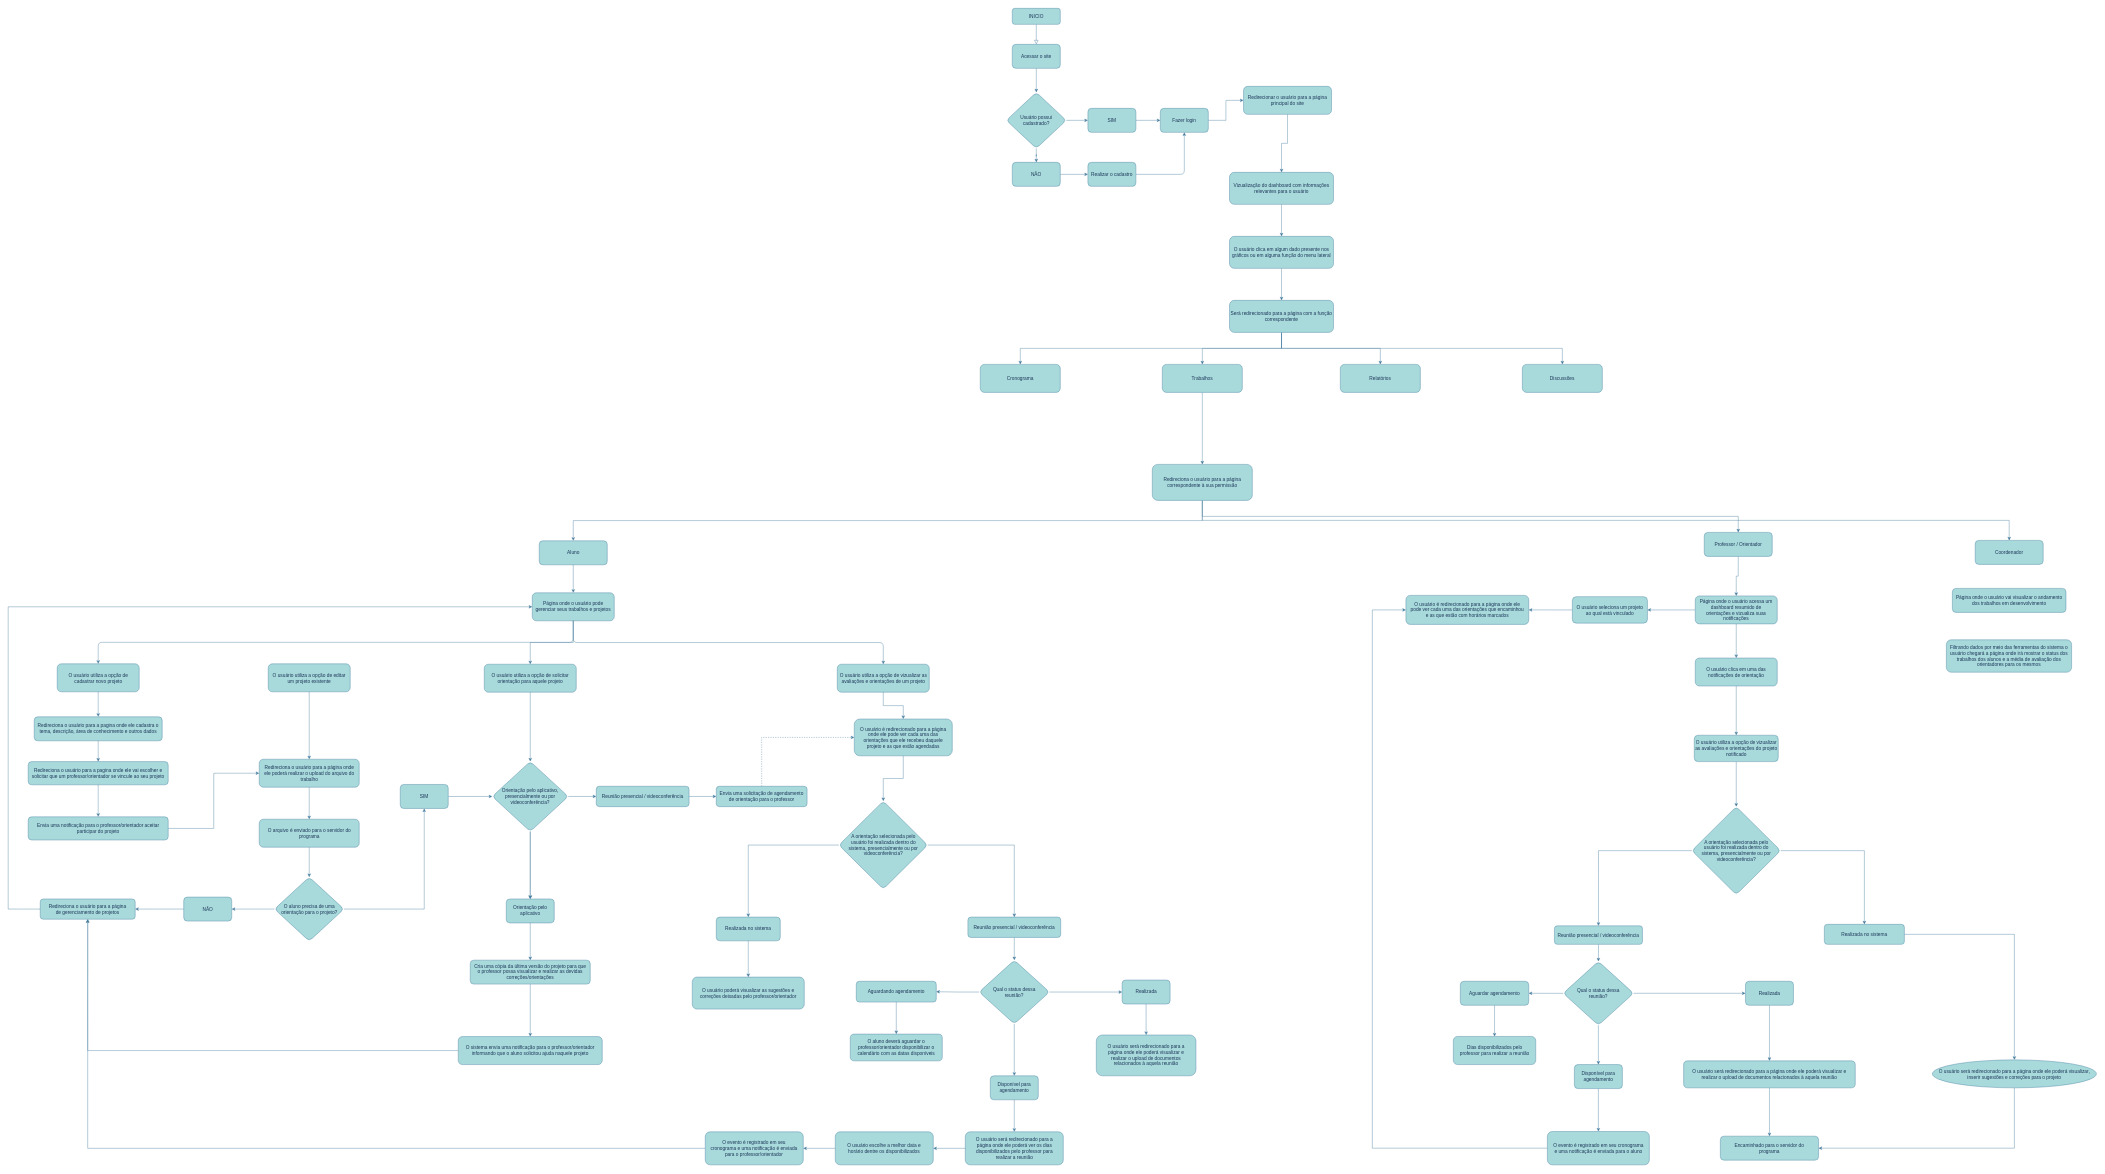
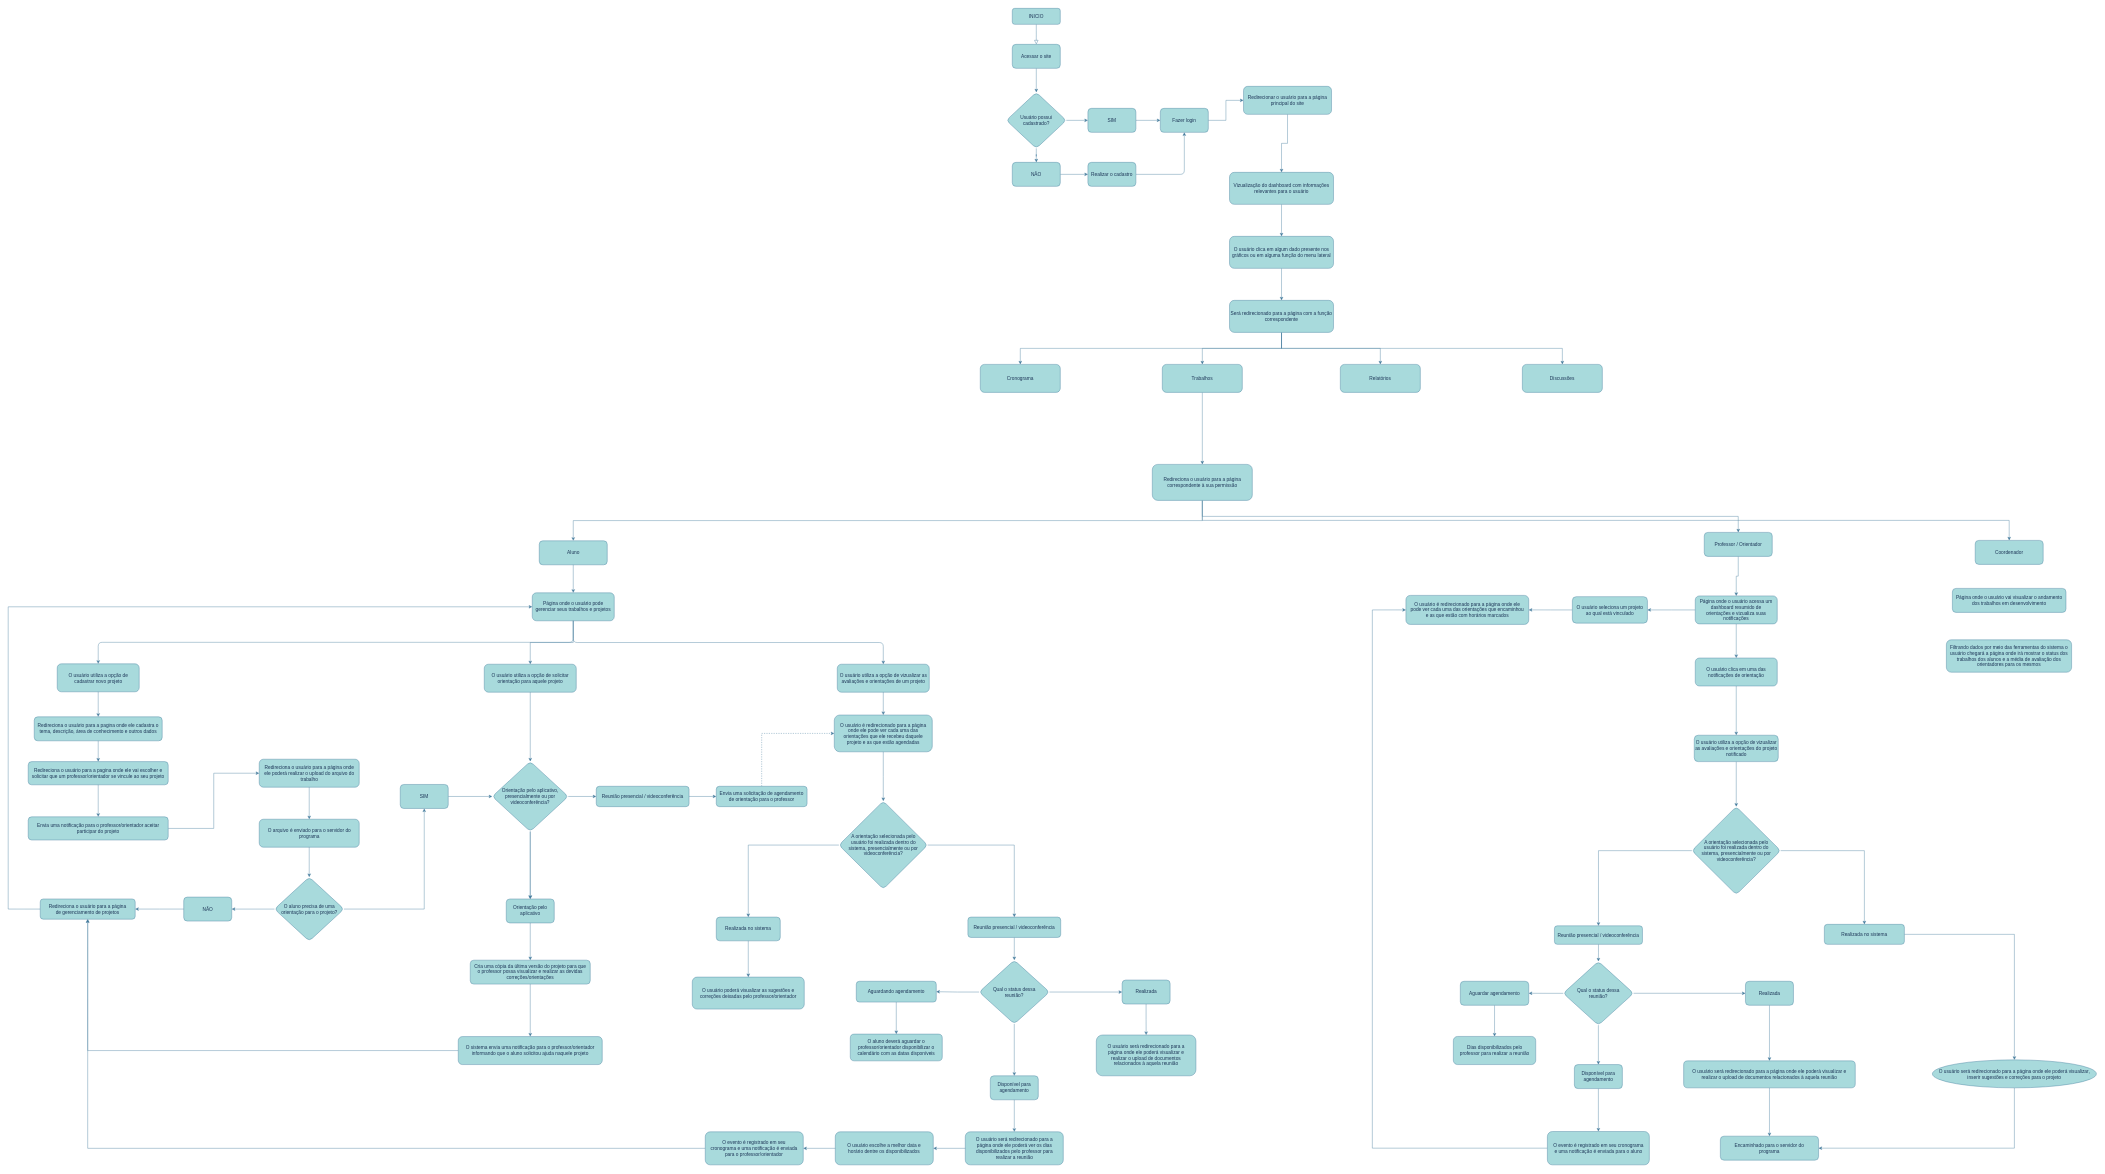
(309, 678) -> none
(903, 737) -> (883, 733)
(309, 755) -> none
